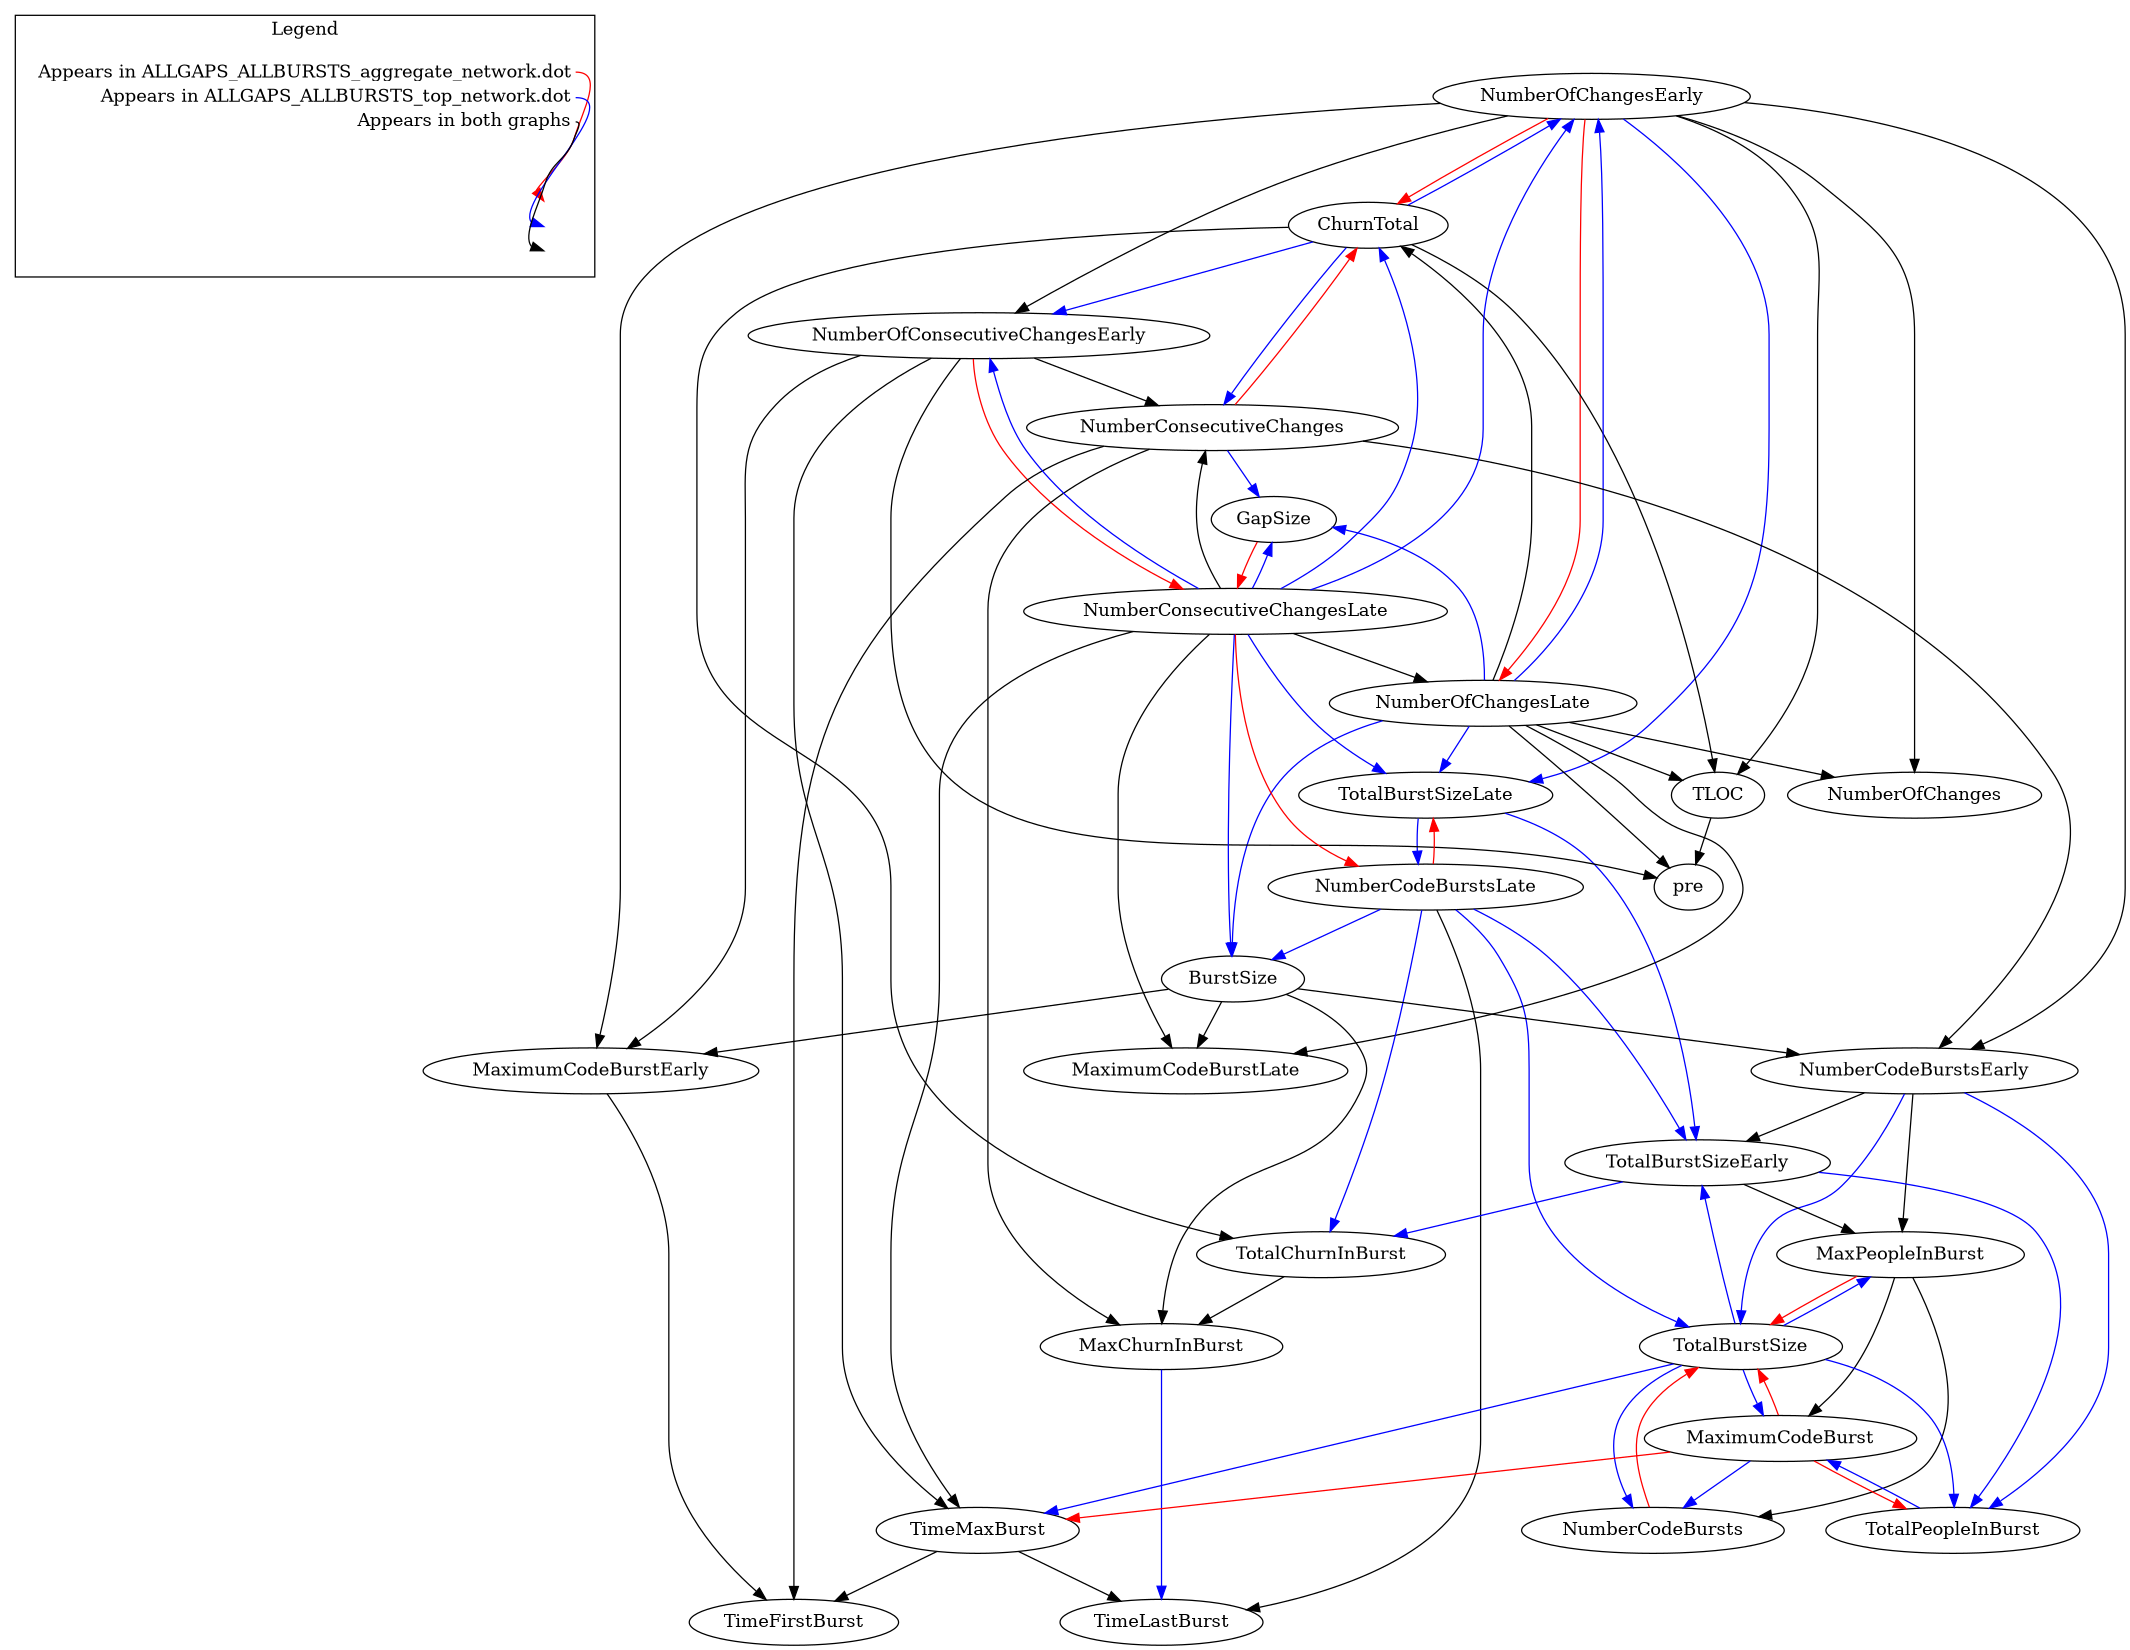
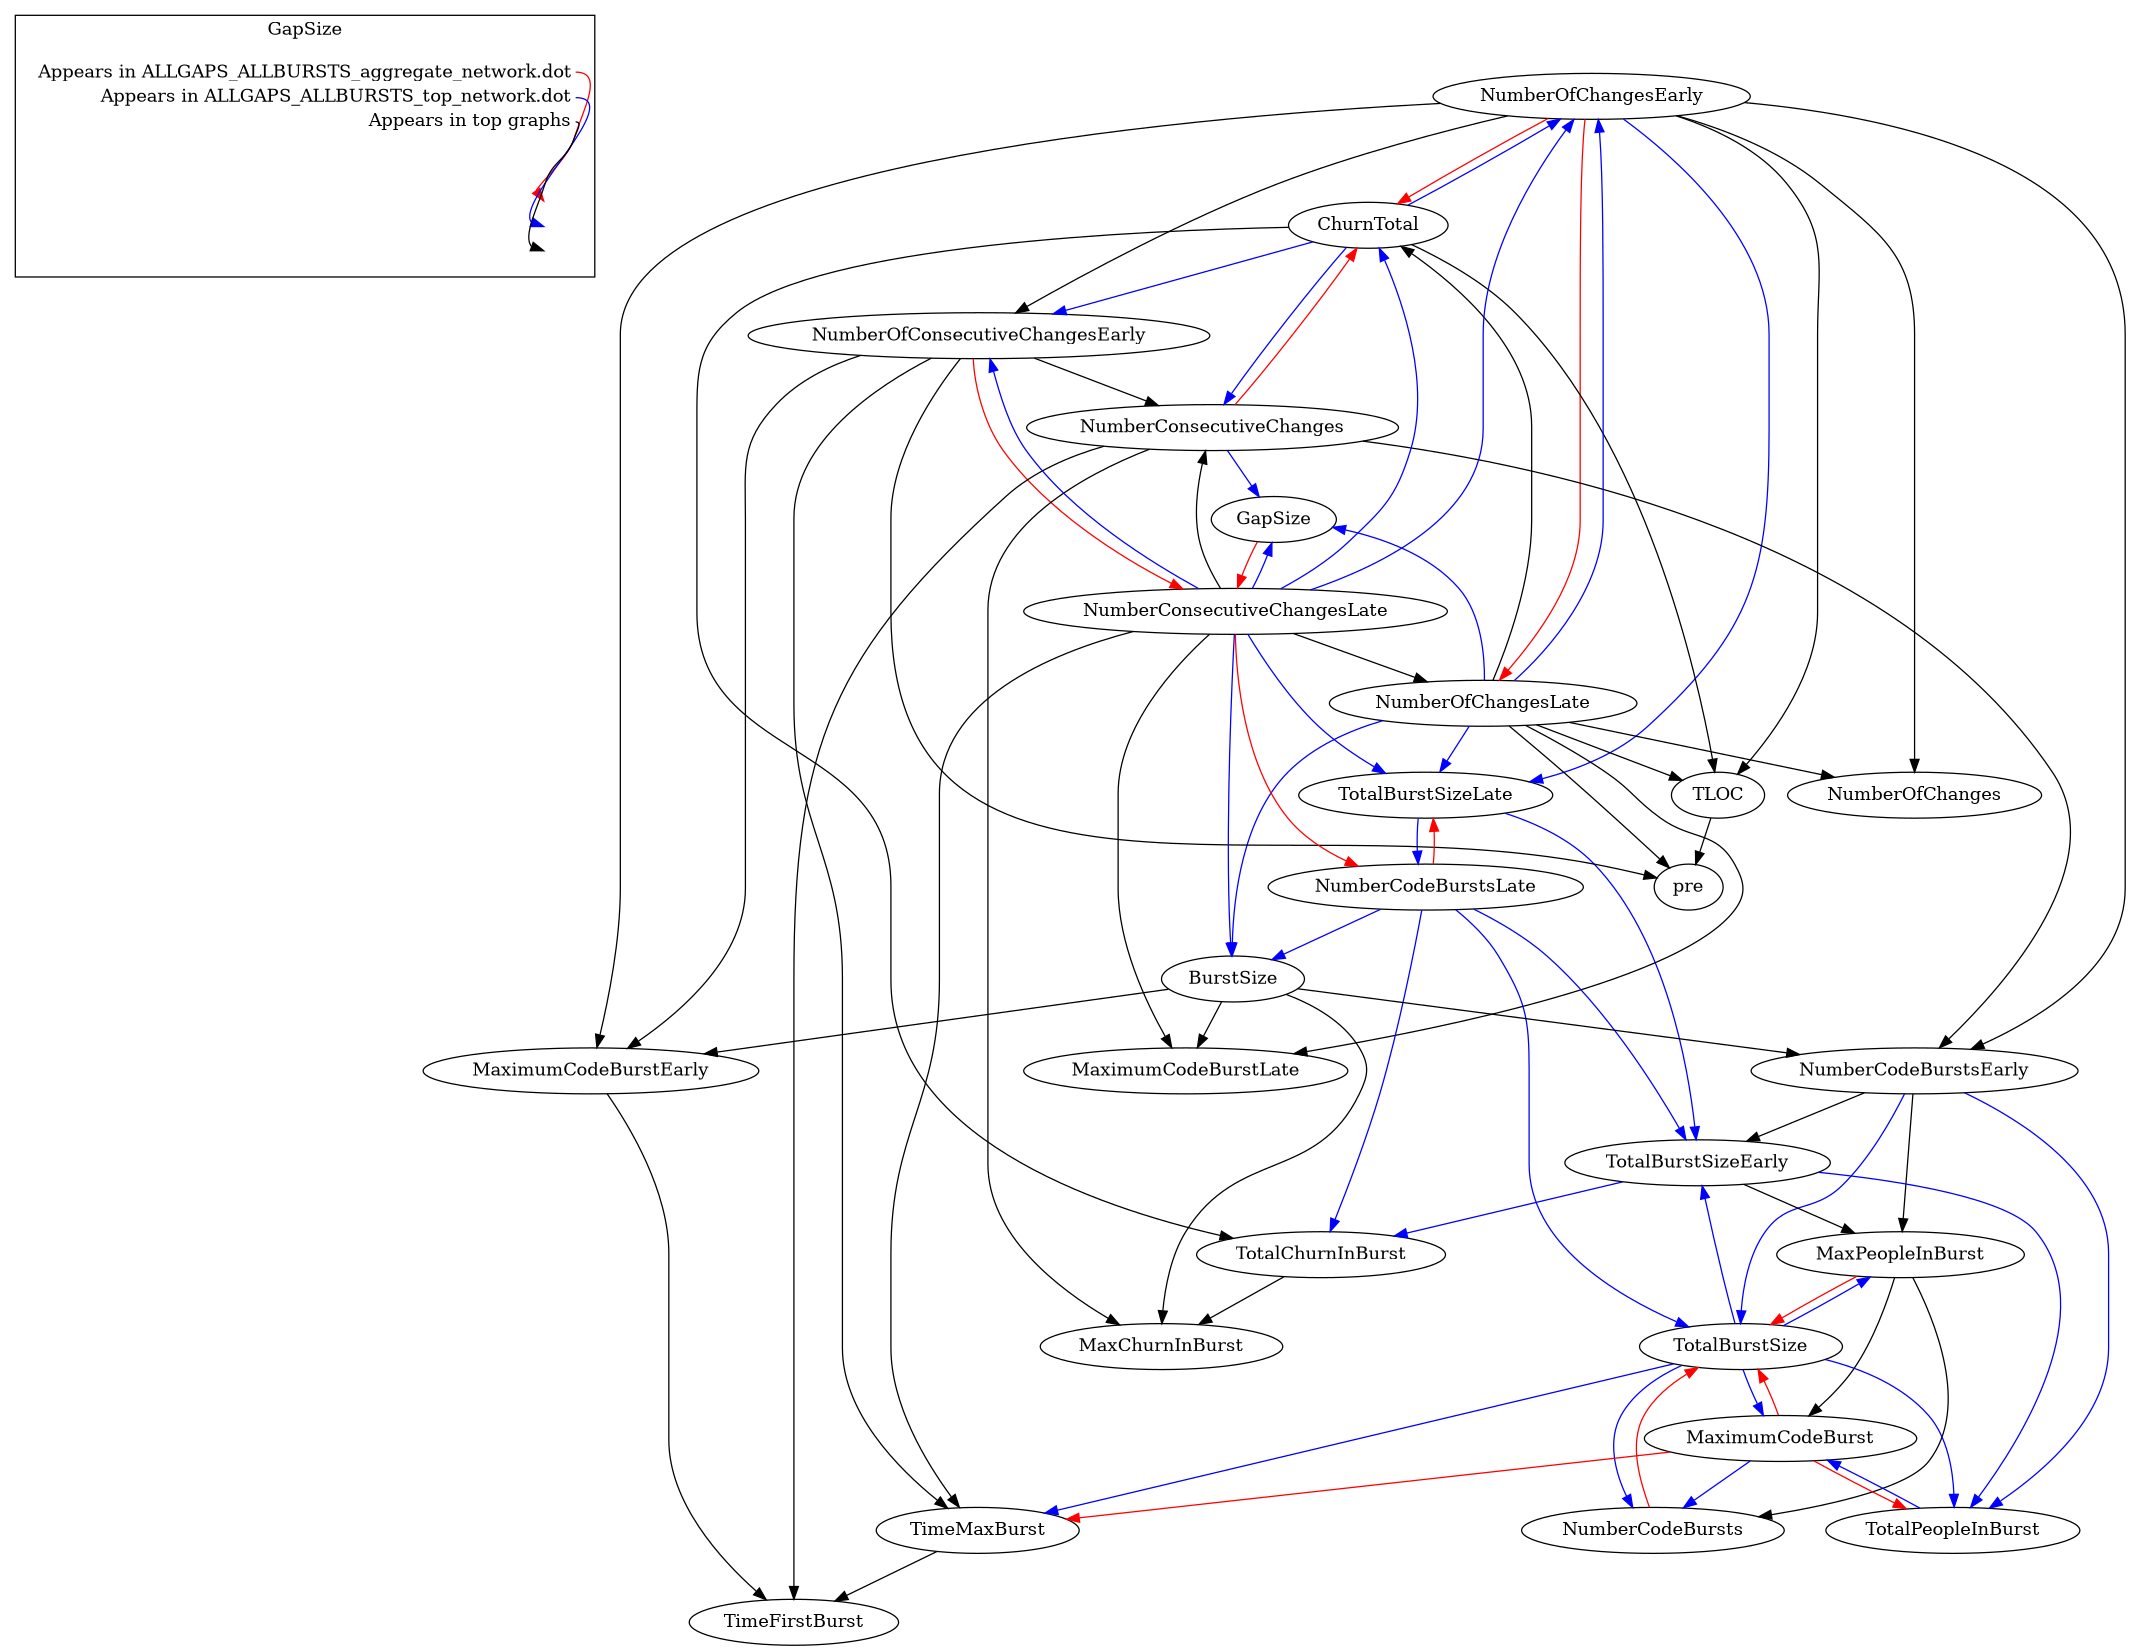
(305, 30) -> (305, 30)
(465, 121) -> (470, 121)
(1162, 1622) -> none
